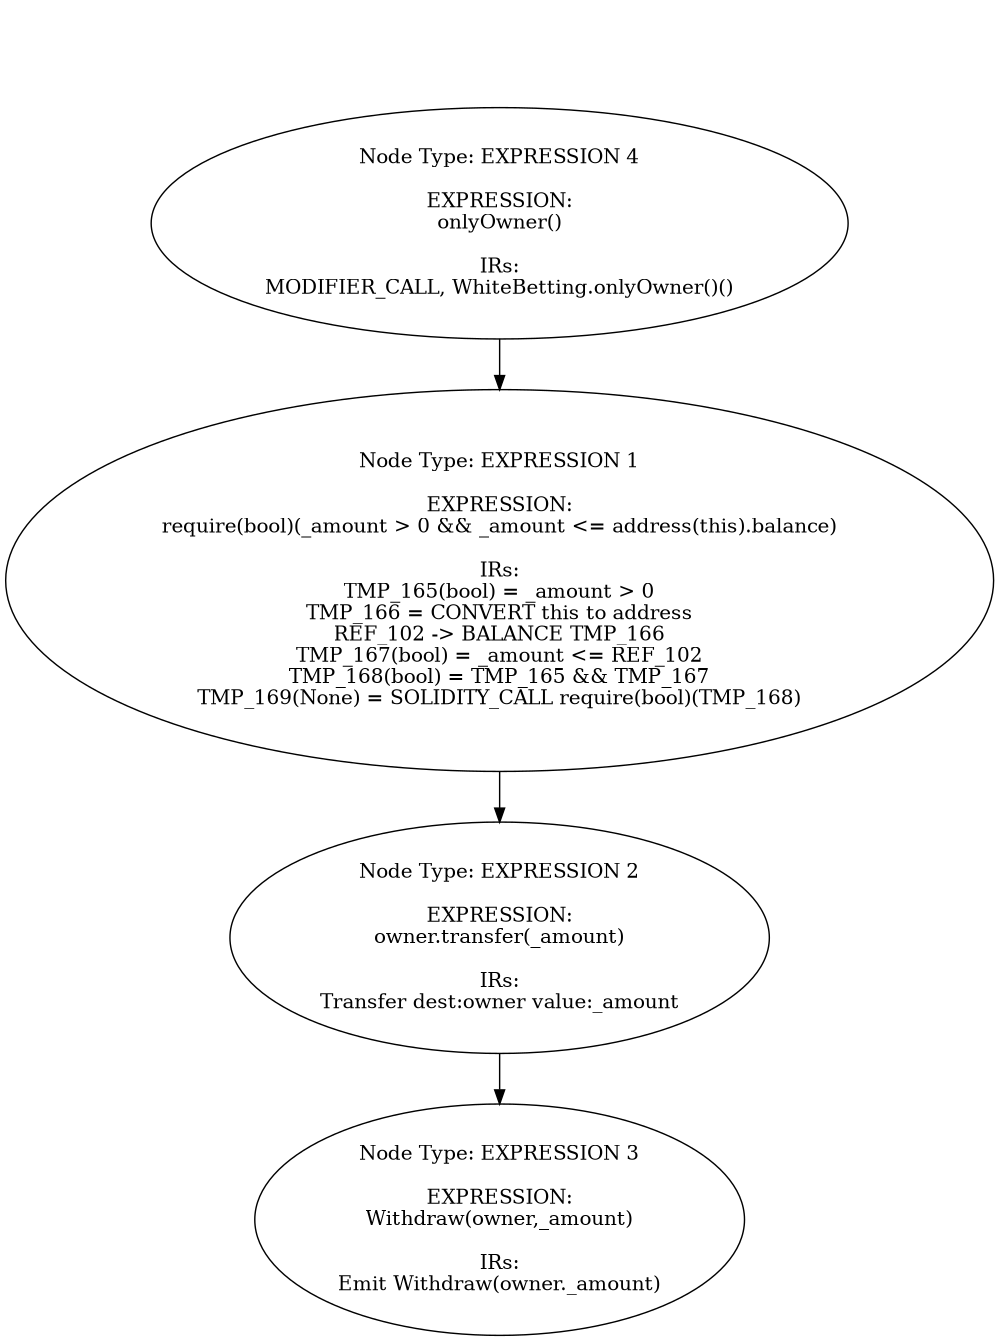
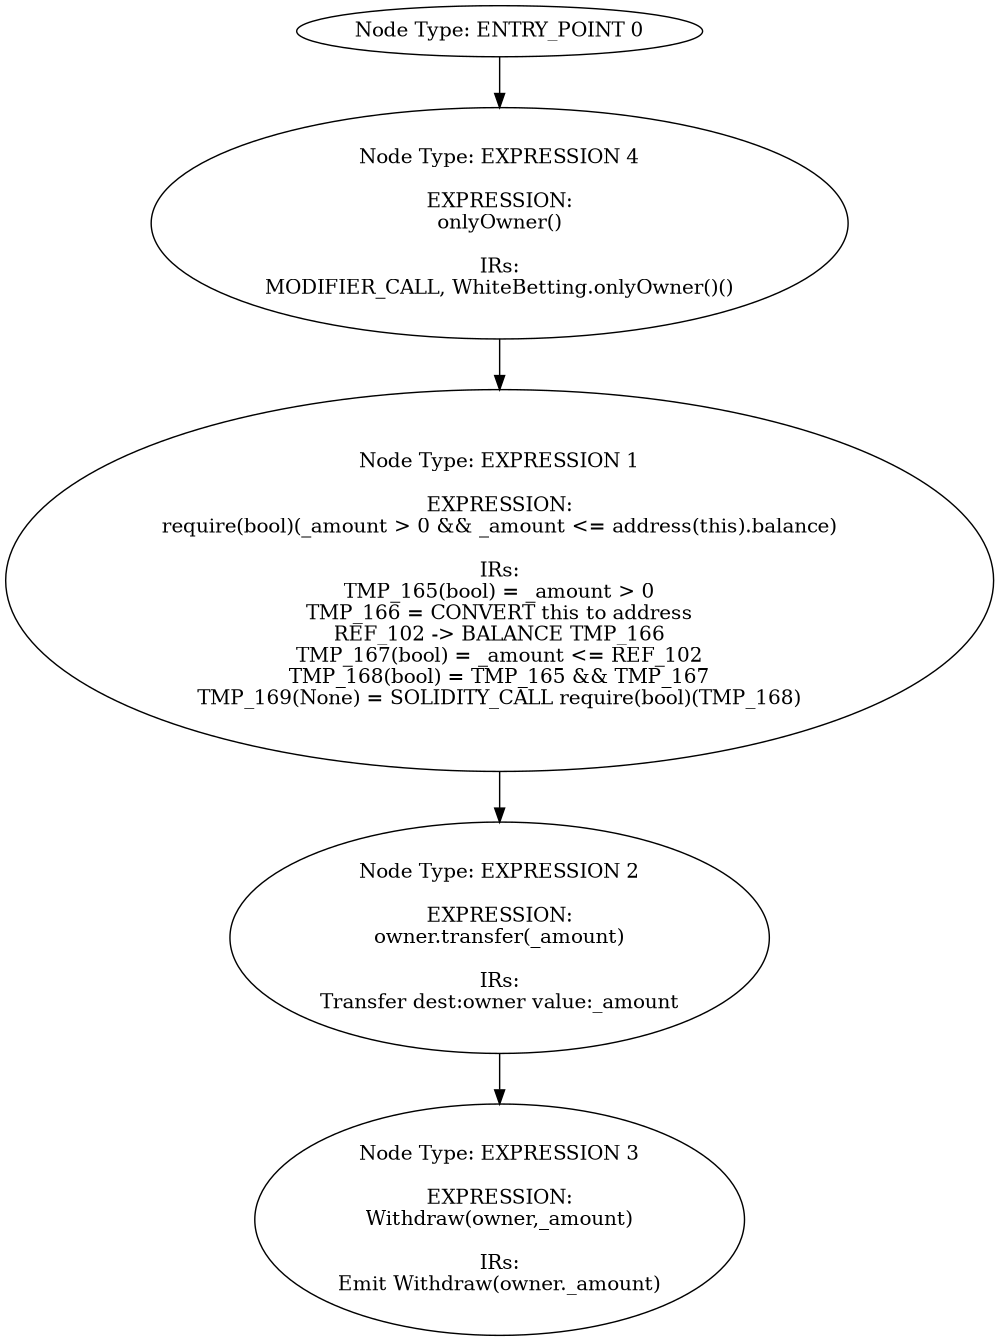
none -> (500, 31)
